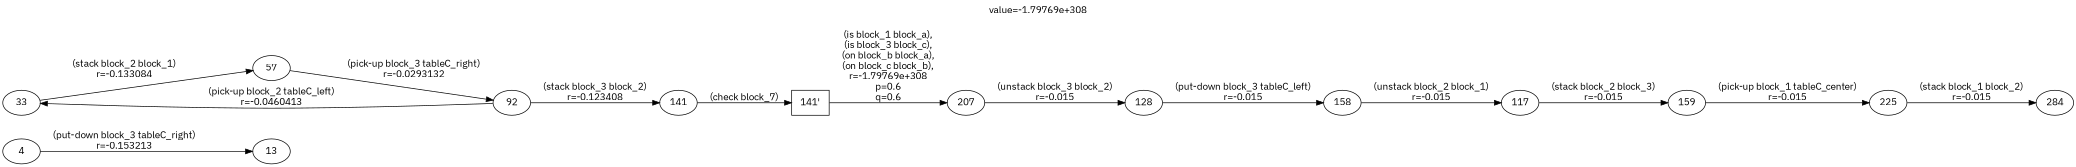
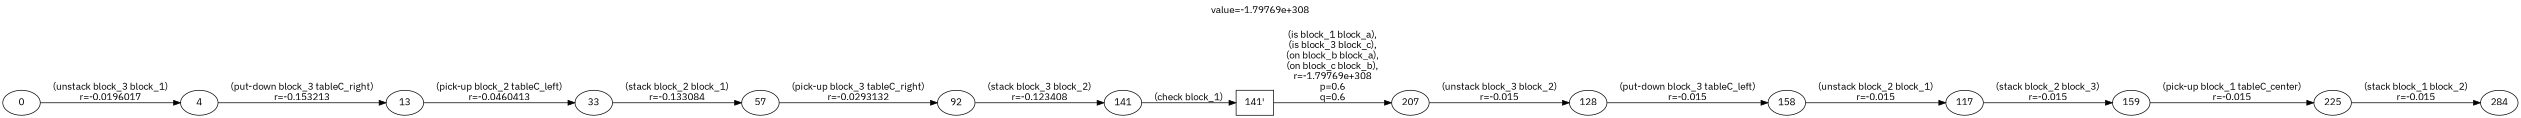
(744, 98) -> (1189, 98)
none -> (22, 103)
(270, 108) -> (496, 103)
